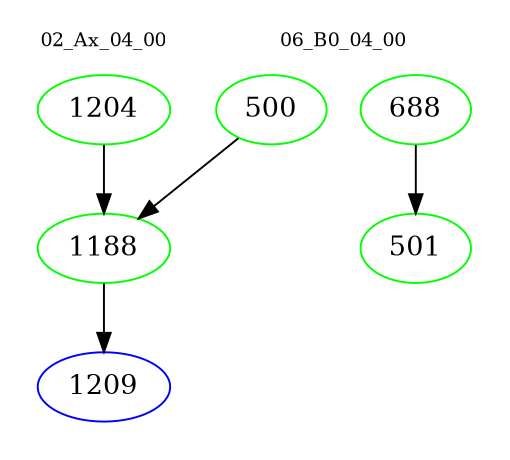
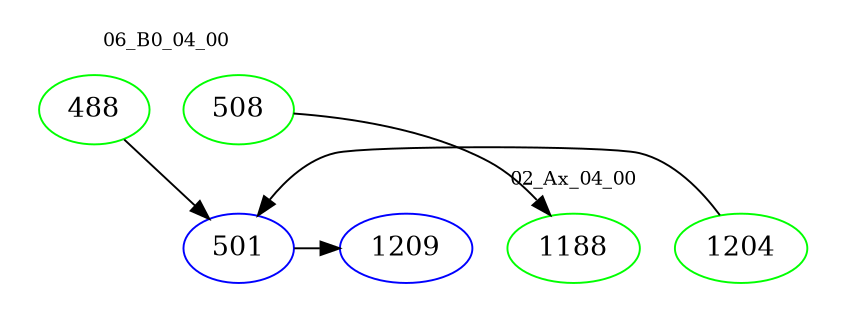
(271, 110) -> (239, 110)
(416, 110) -> (94, 110)
(104, 170) -> (498, 147)
(416, 248) -> (239, 248)
(104, 308) -> (307, 248)
